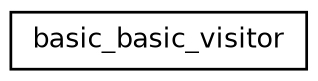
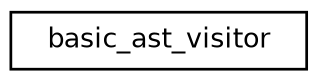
(159, 41) -> (159, 41)
